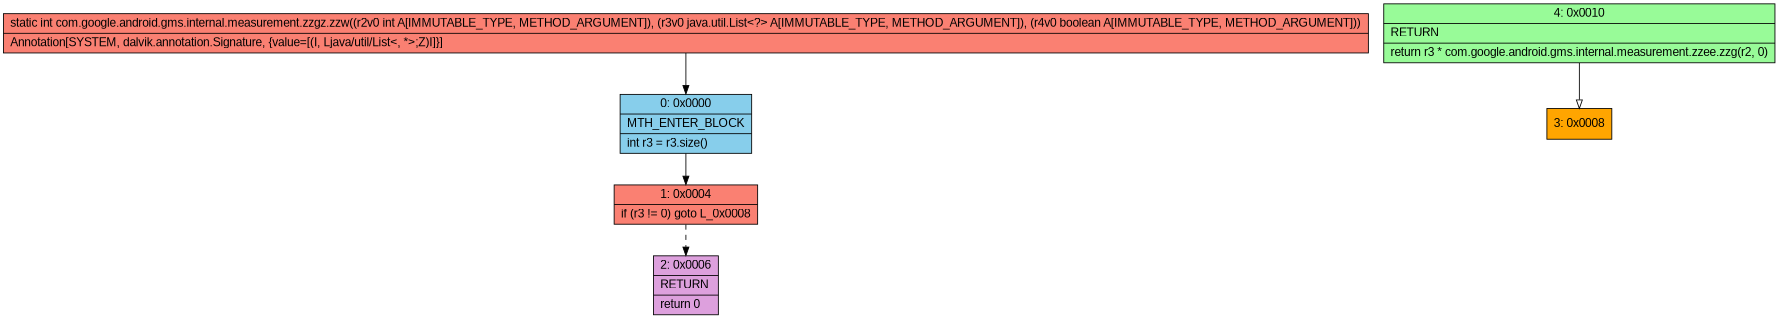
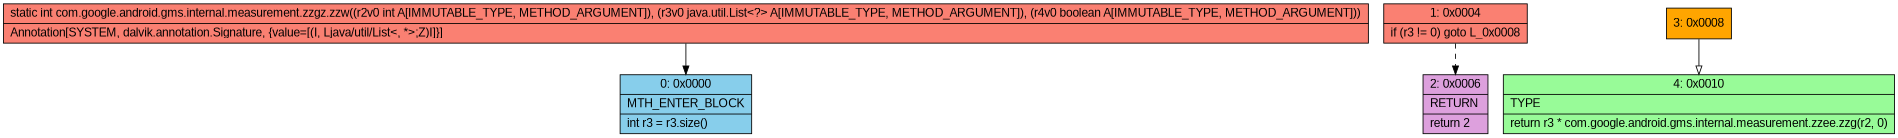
(1415, 33) -> (1526, 104)
(1579, 81) -> (1699, 53)
(686, 165) -> none
(680, 305) -> (1450, 123)
